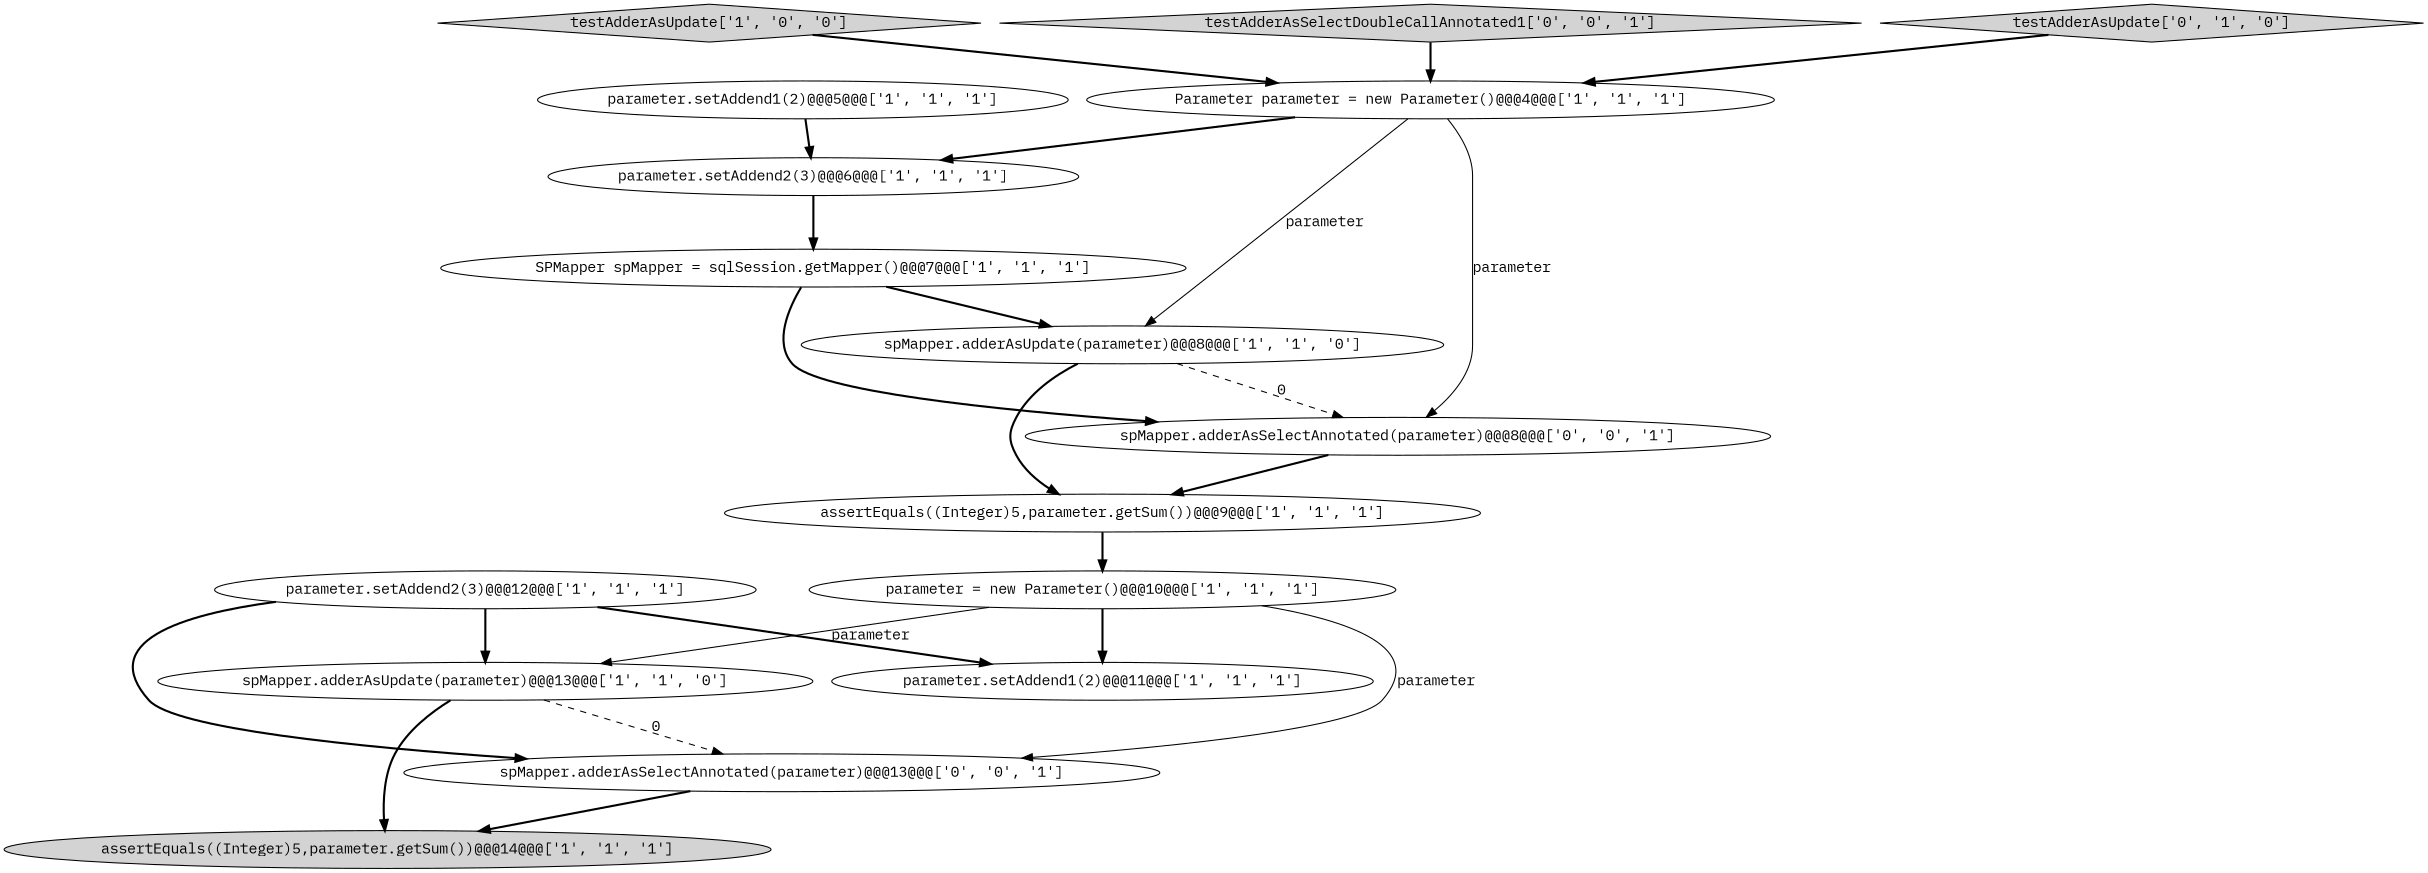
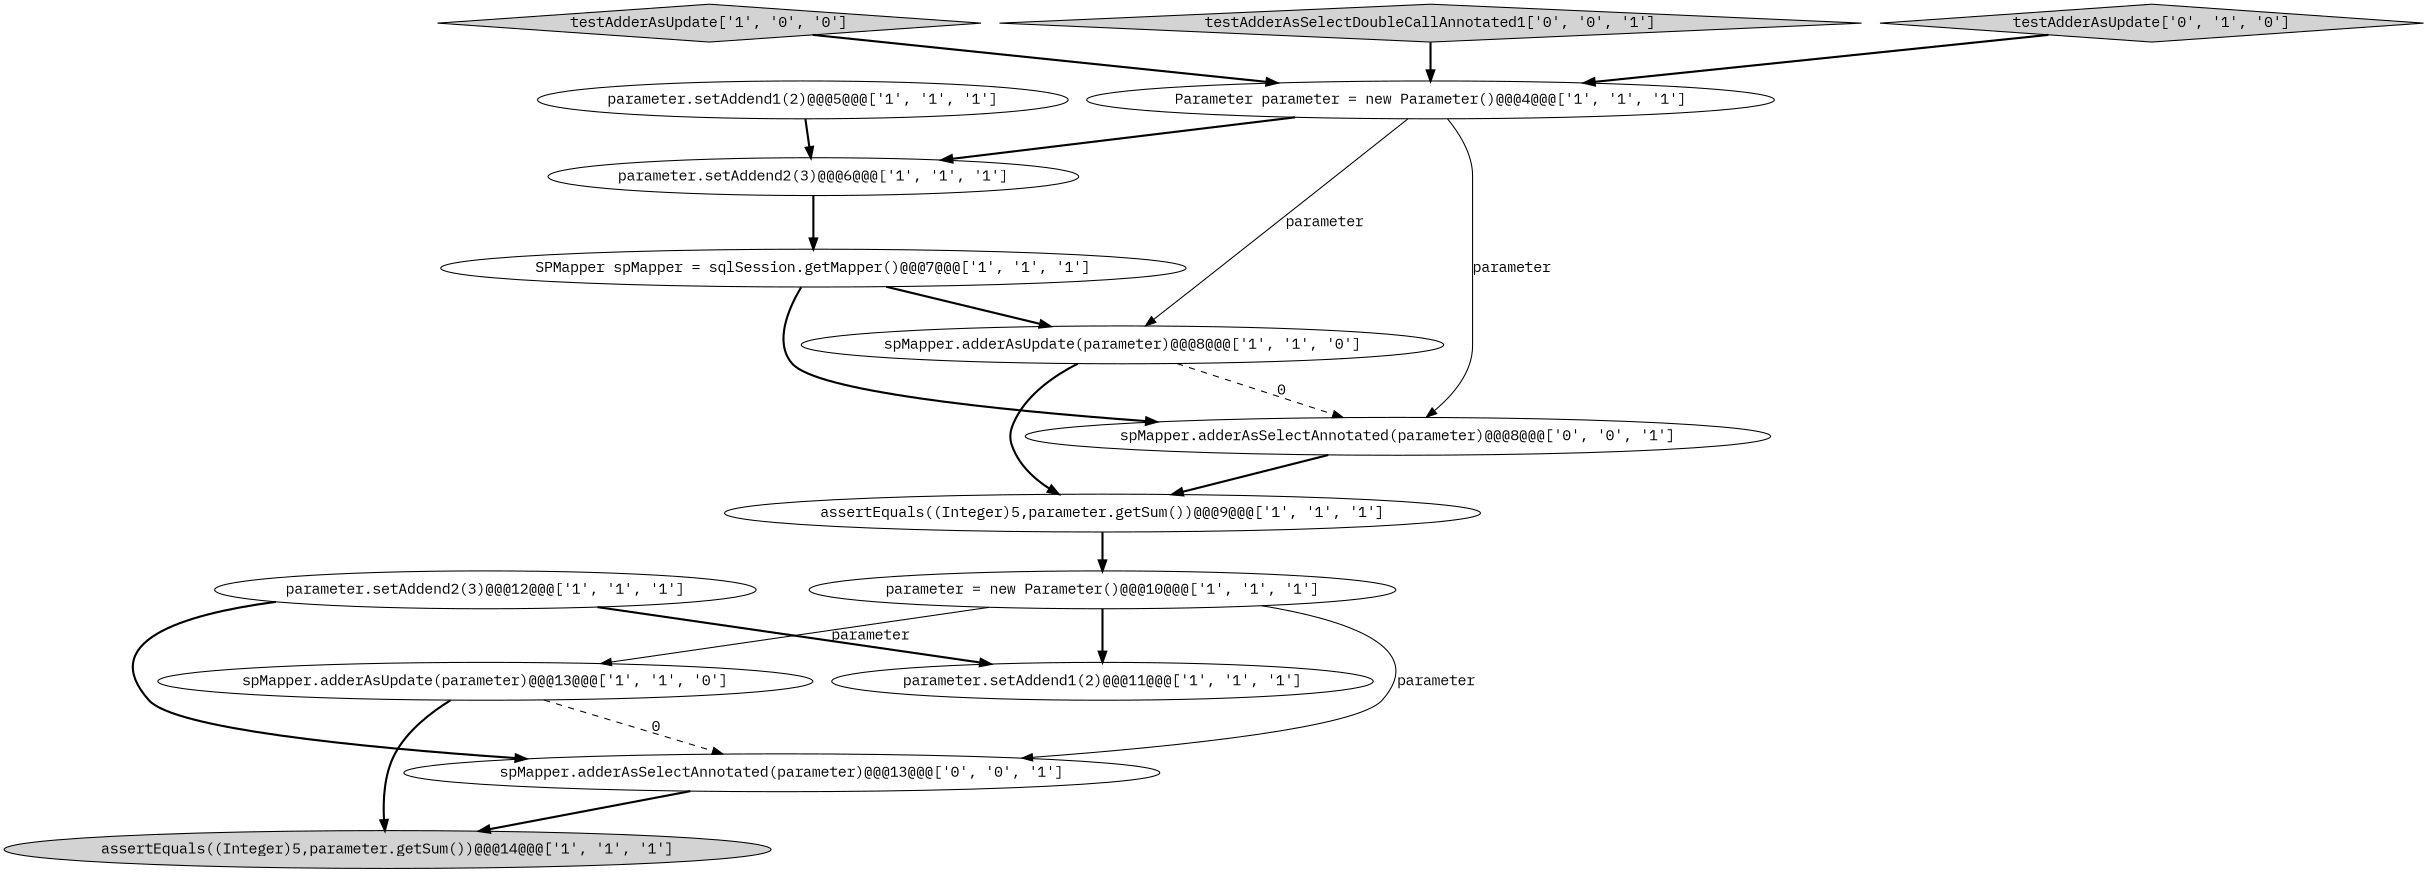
(485, 630) -> none
